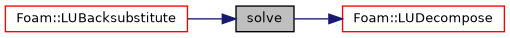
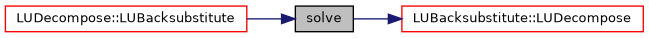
(96, 19) -> (126, 19)
(423, 19) -> (523, 19)
